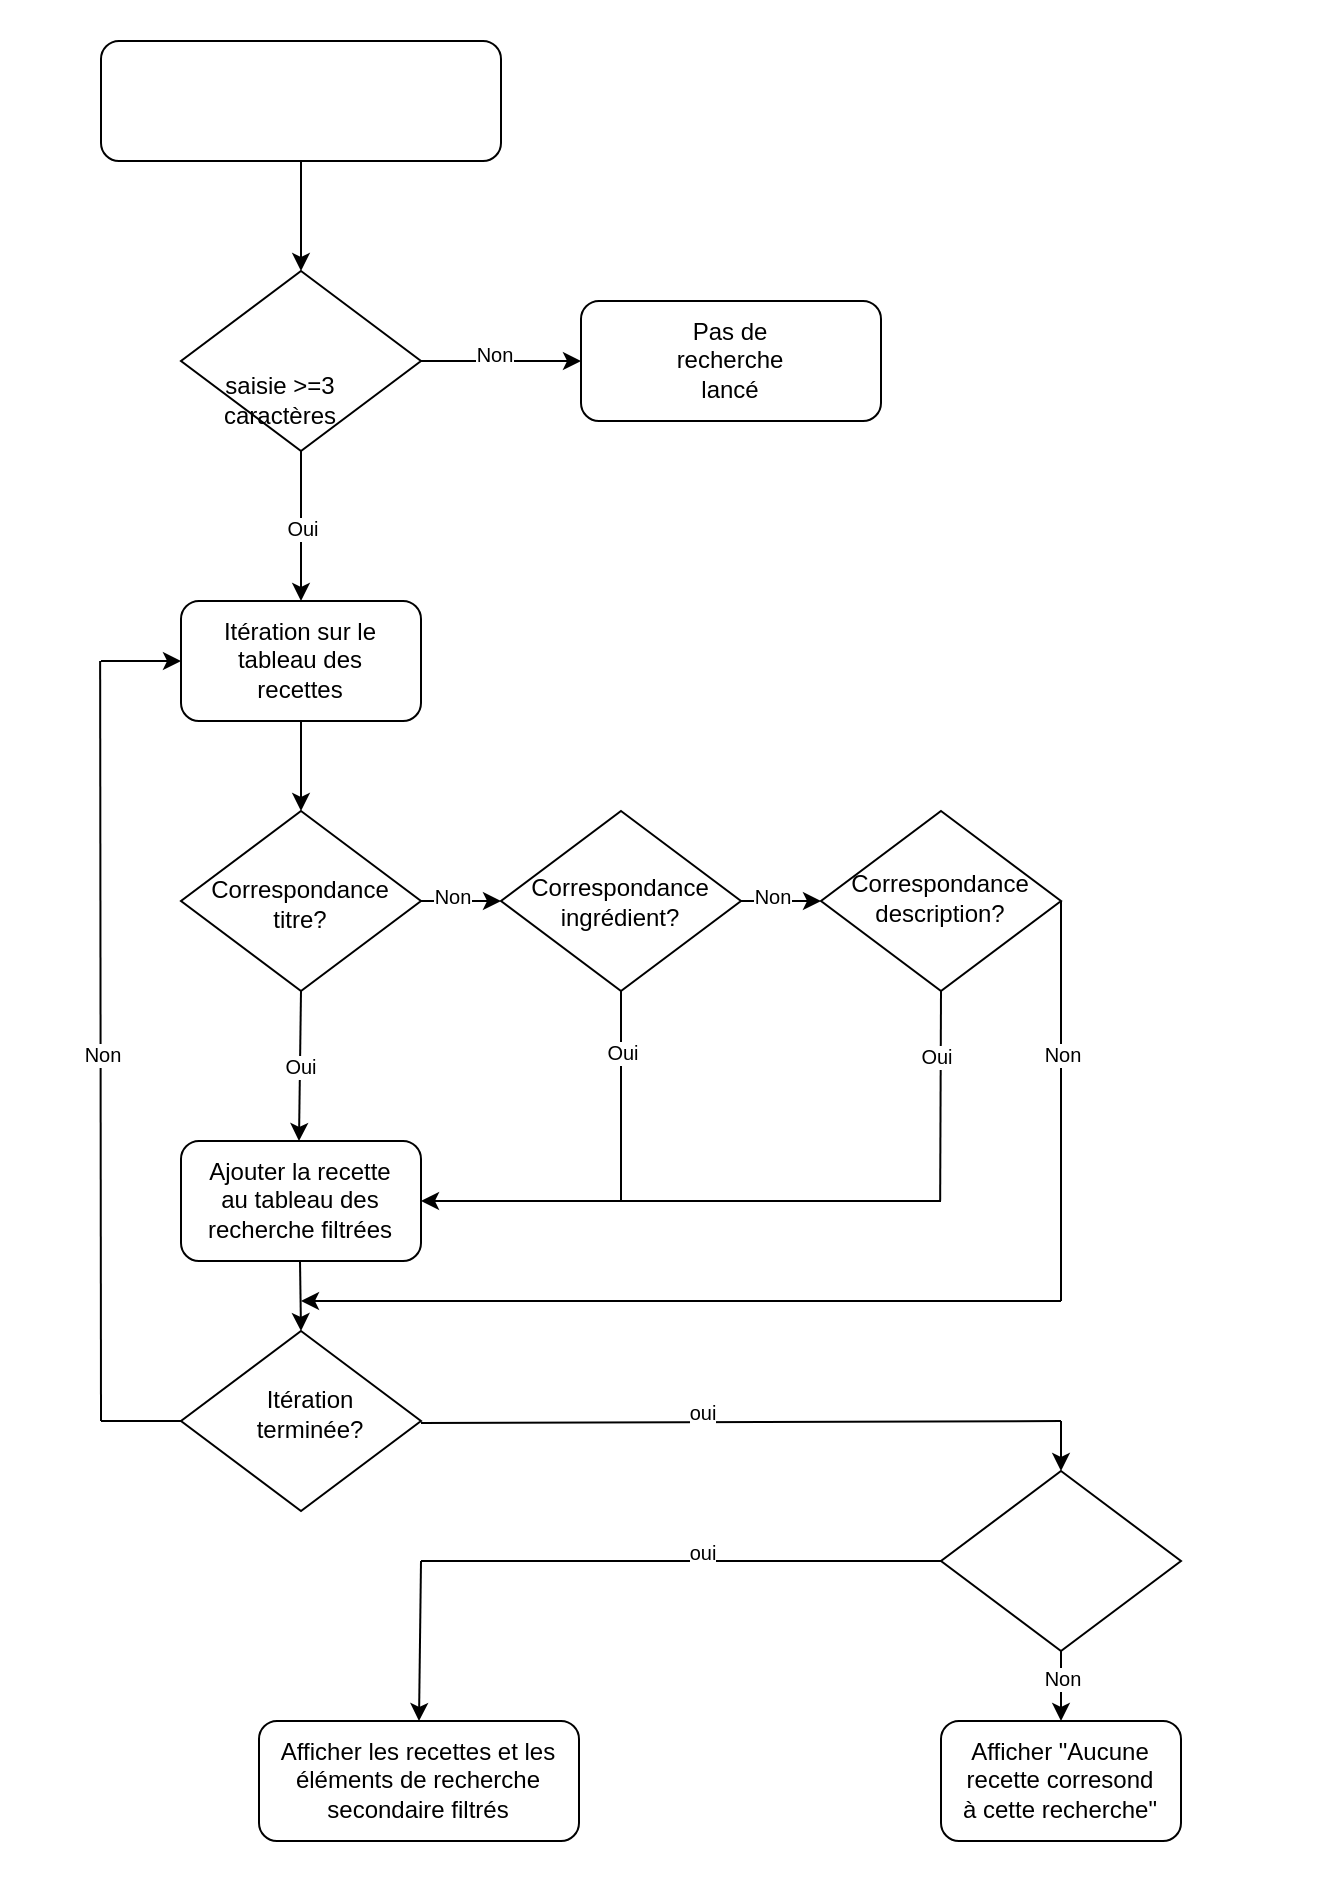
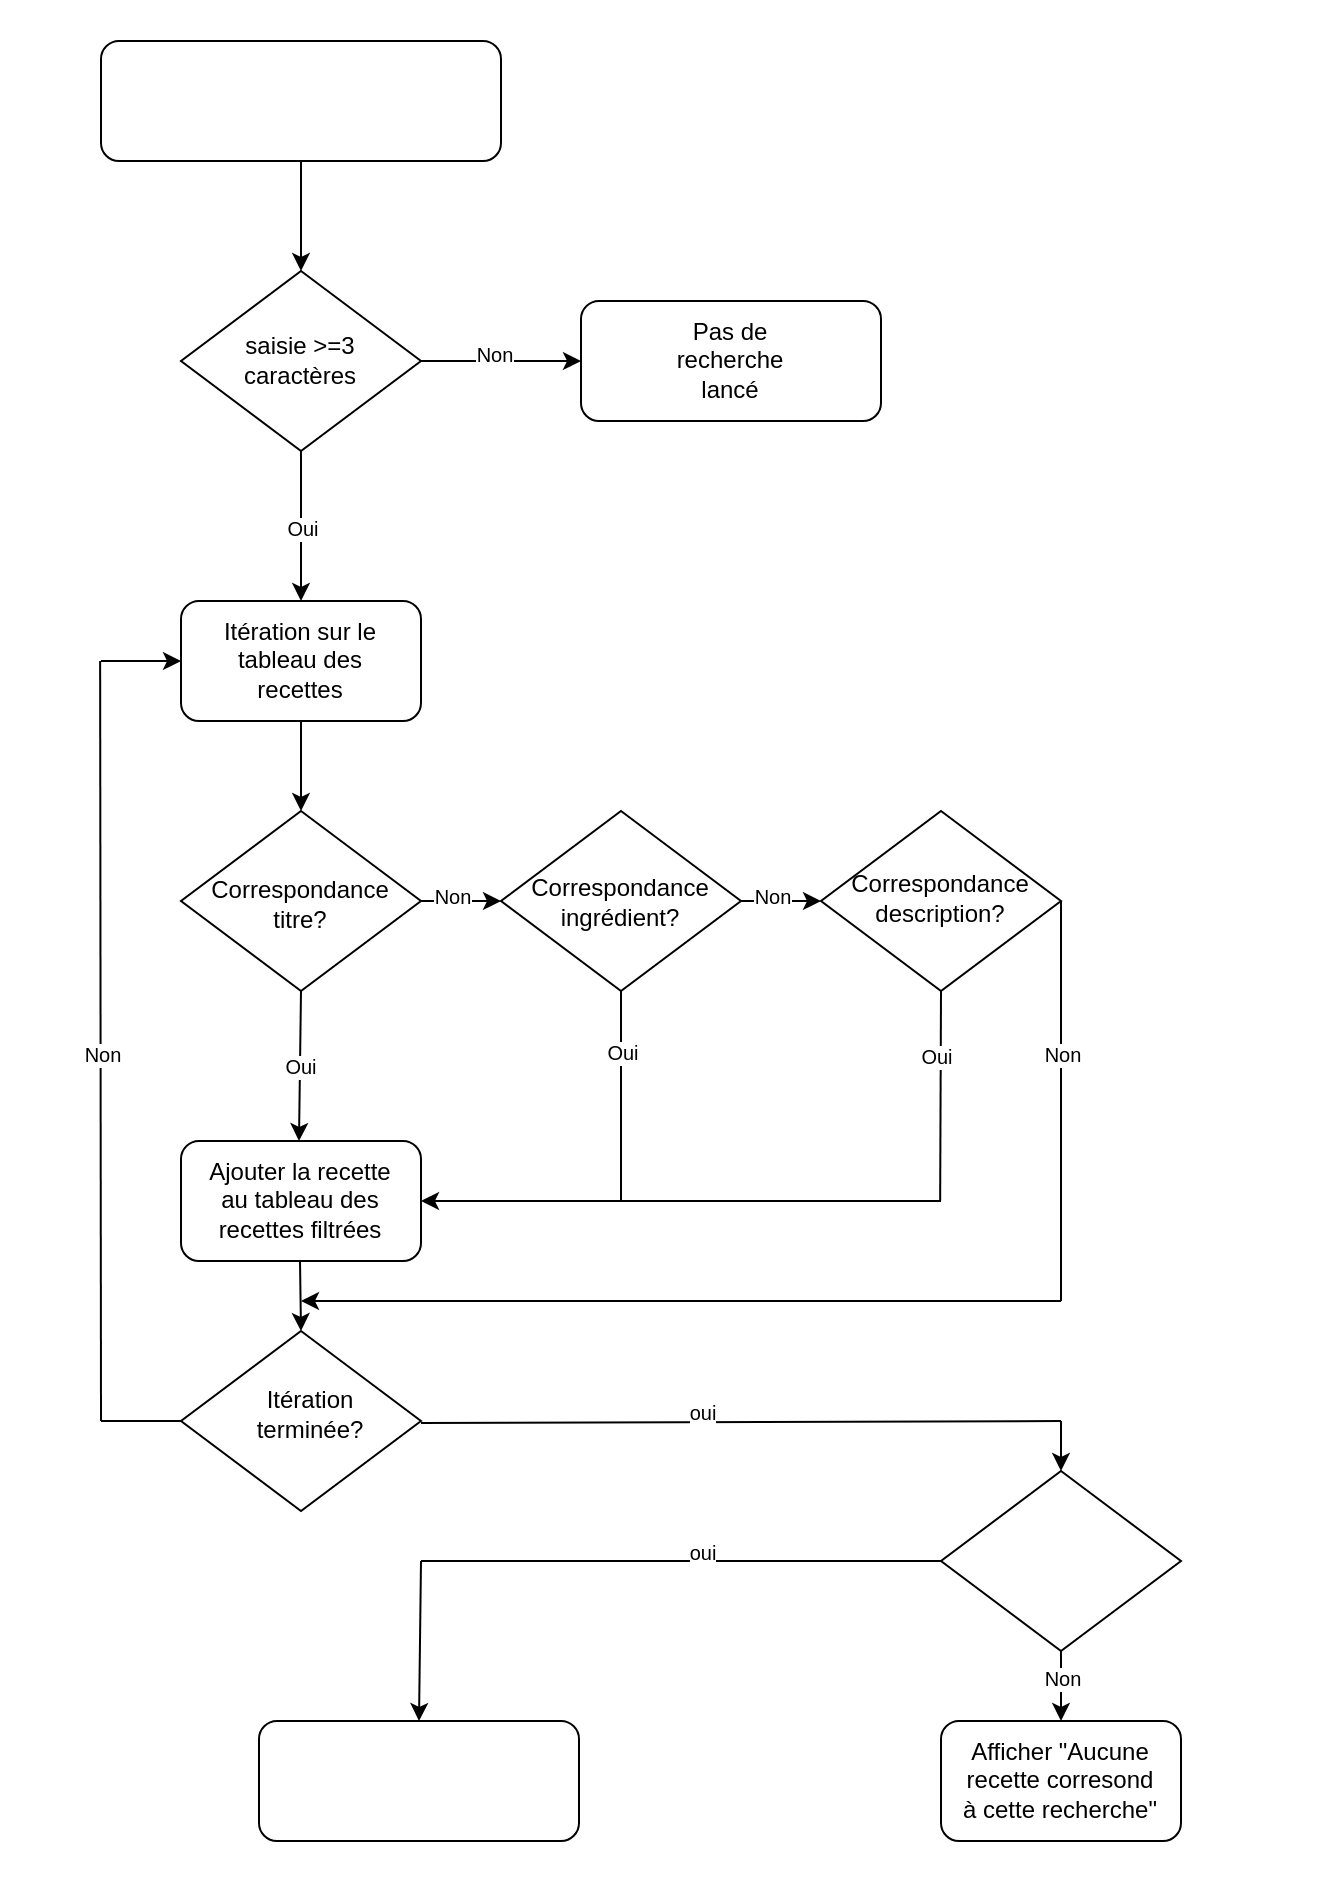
(281, 401) -> (301, 361)
(301, 1201) -> (301, 1201)
(419, 1781) -> none
